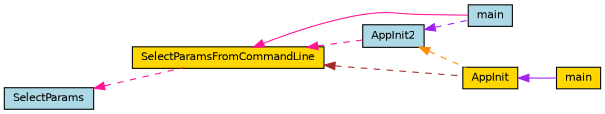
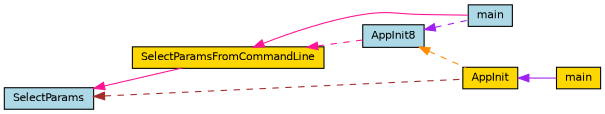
(393, 36) -> (393, 36)
(399, 71) -> (284, 88)
(144, 77) -> (144, 77)
